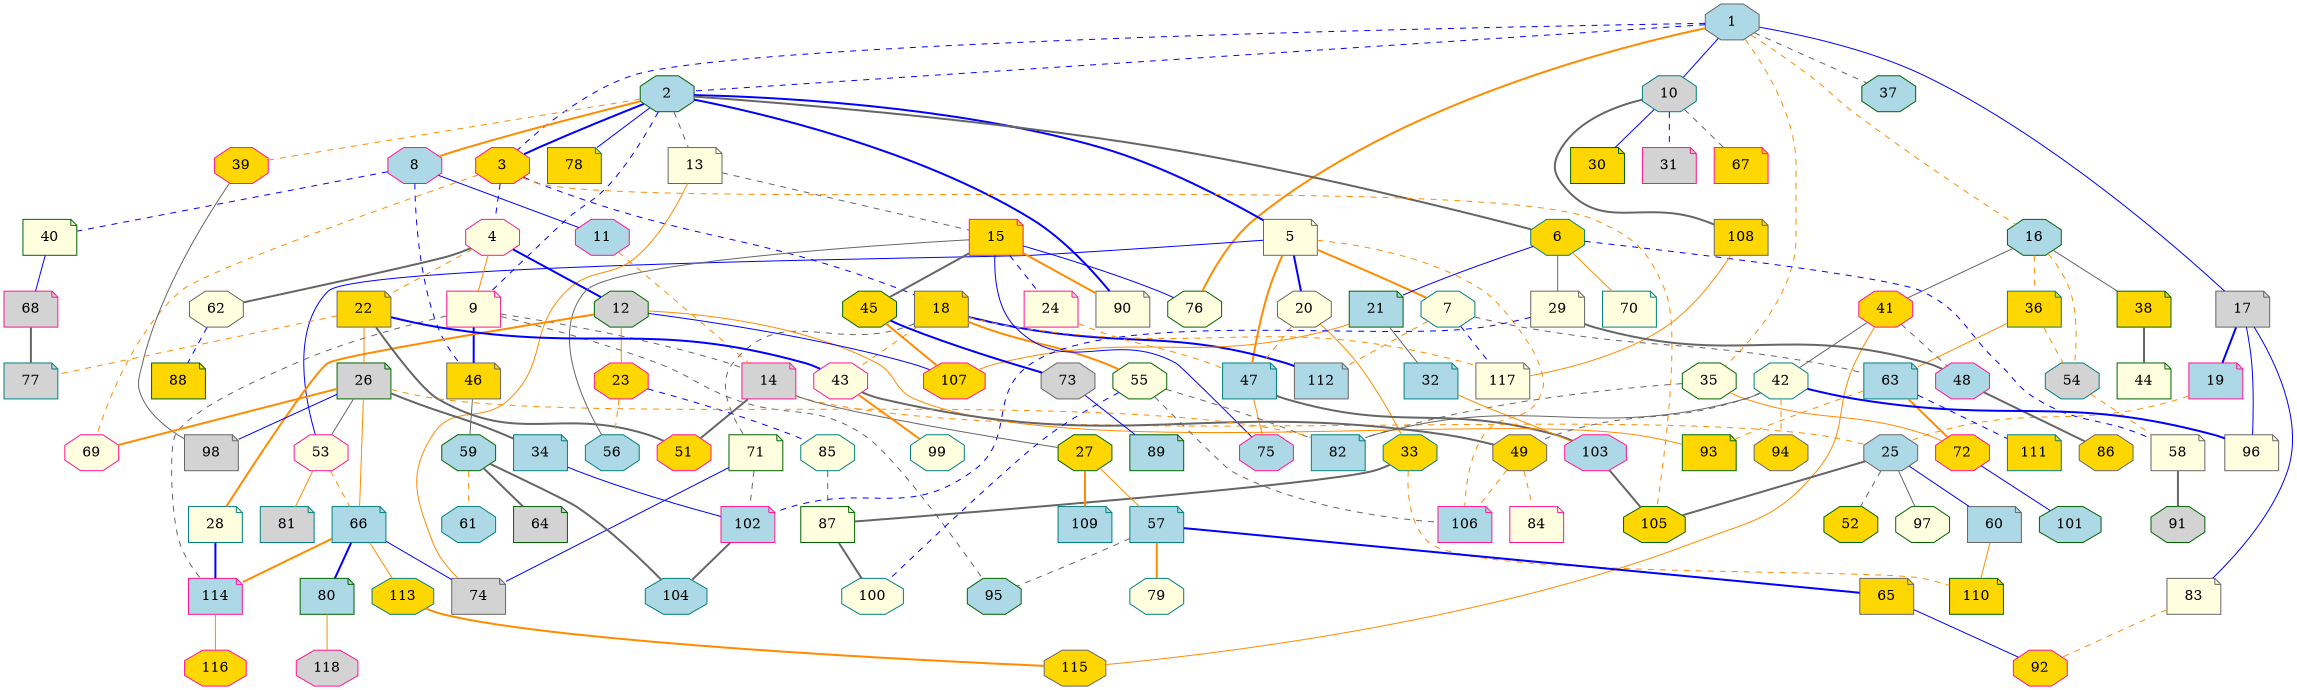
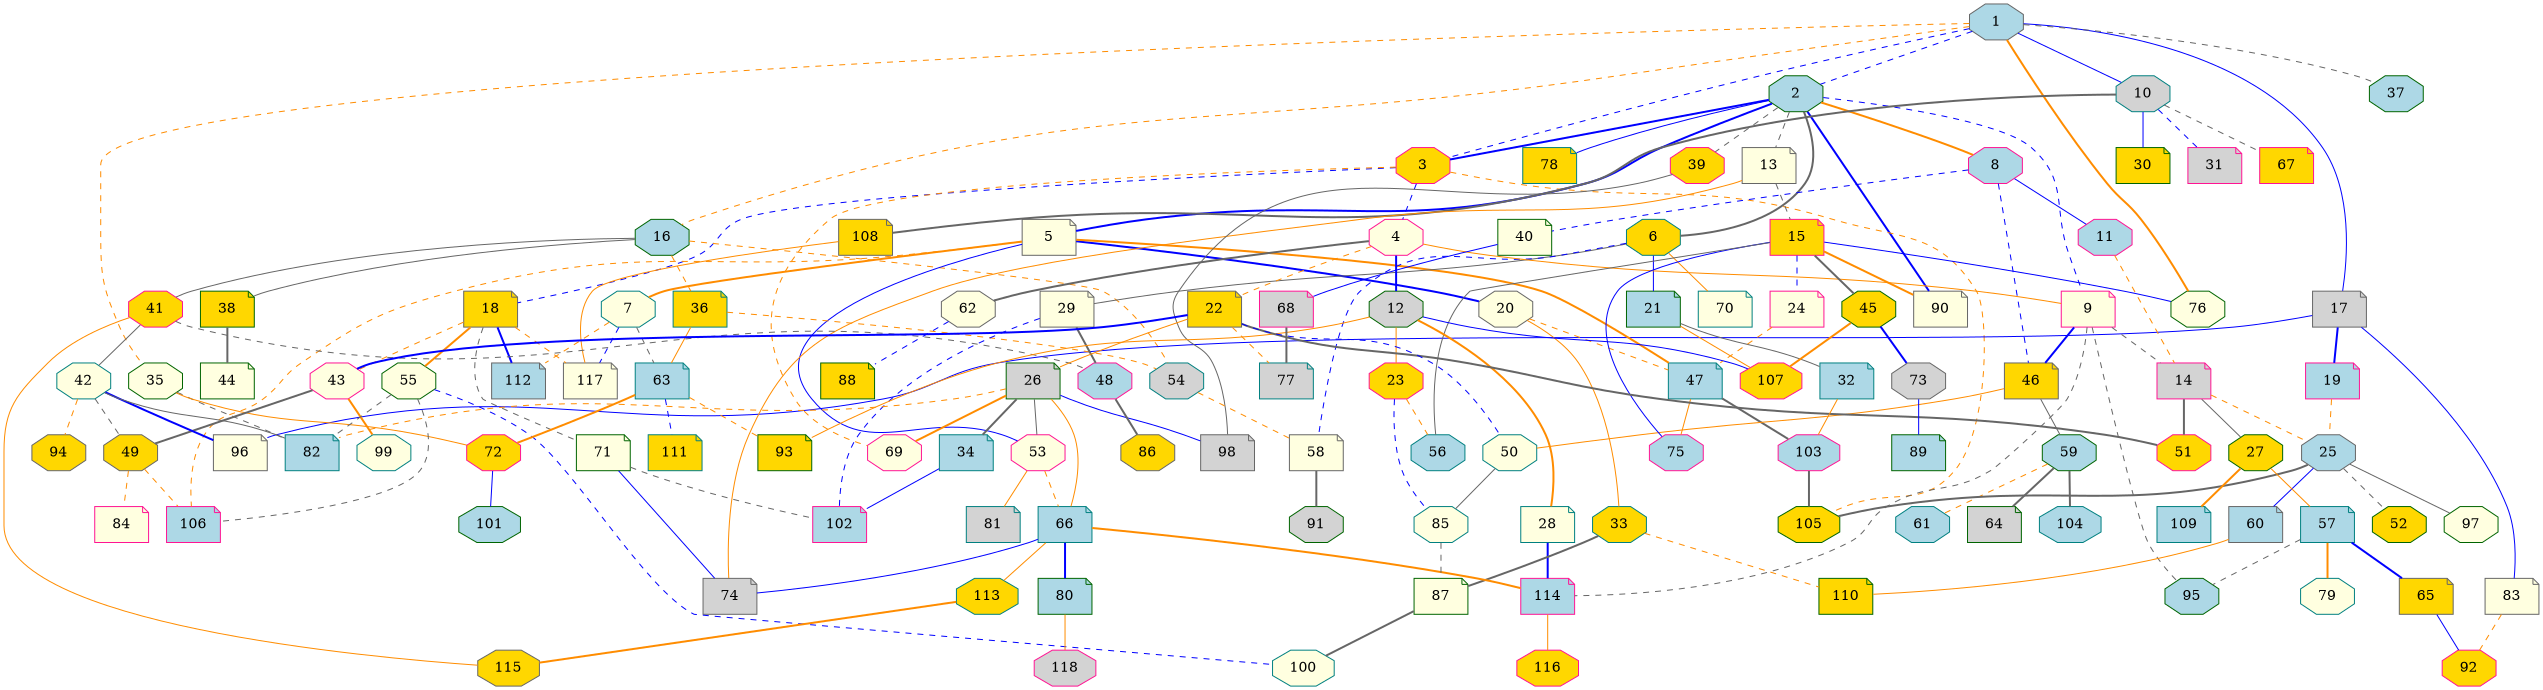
(454, 130) -> (1737, 136)
none -> (1510, 453)
(711, 561) -> none
